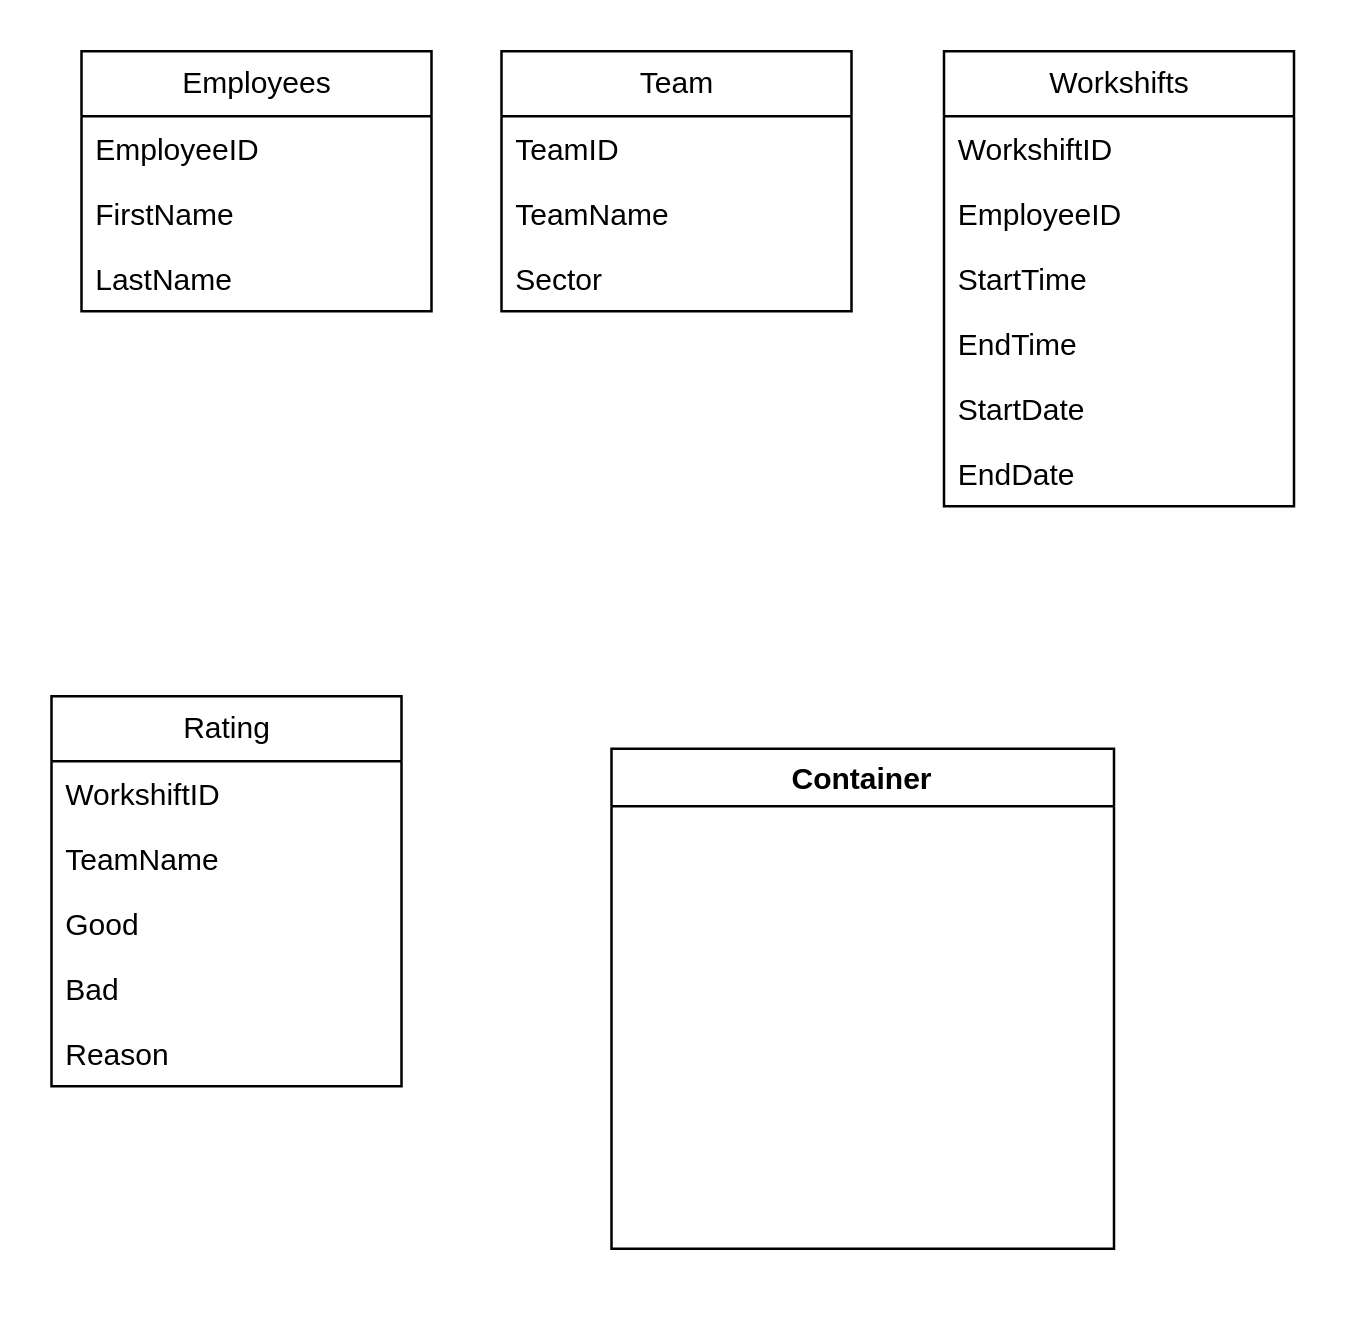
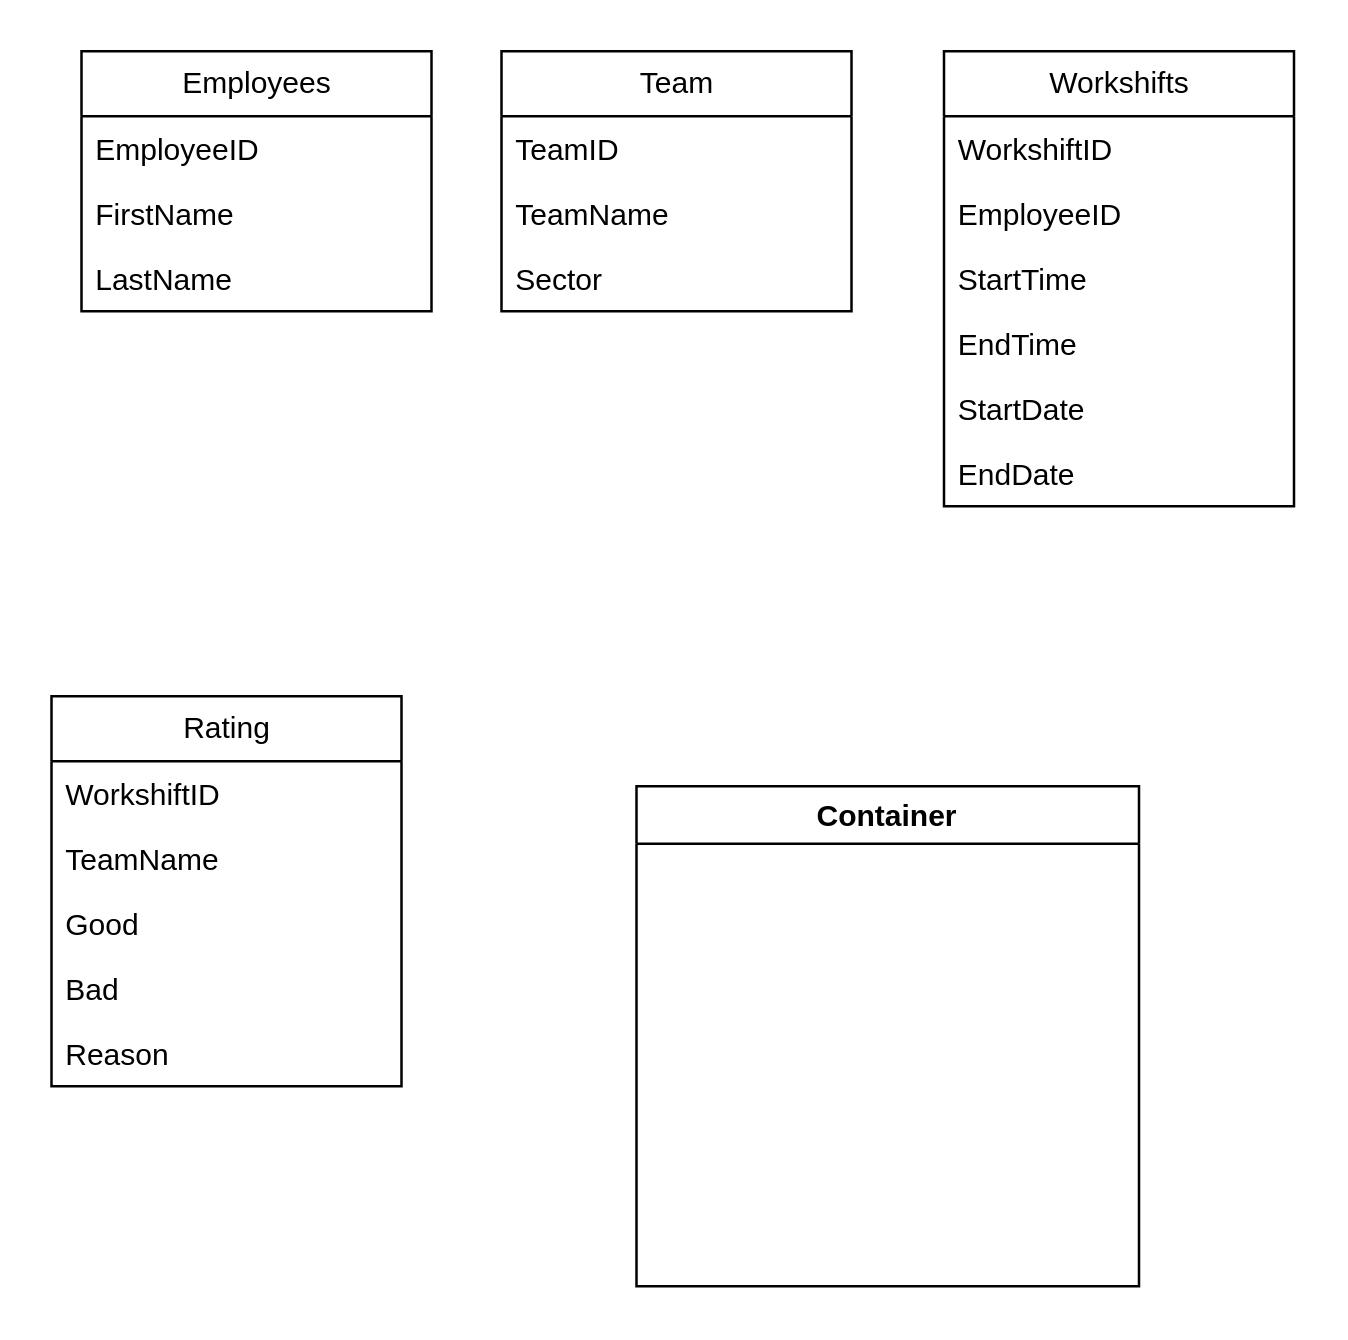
(863, 999) -> (888, 1036)
